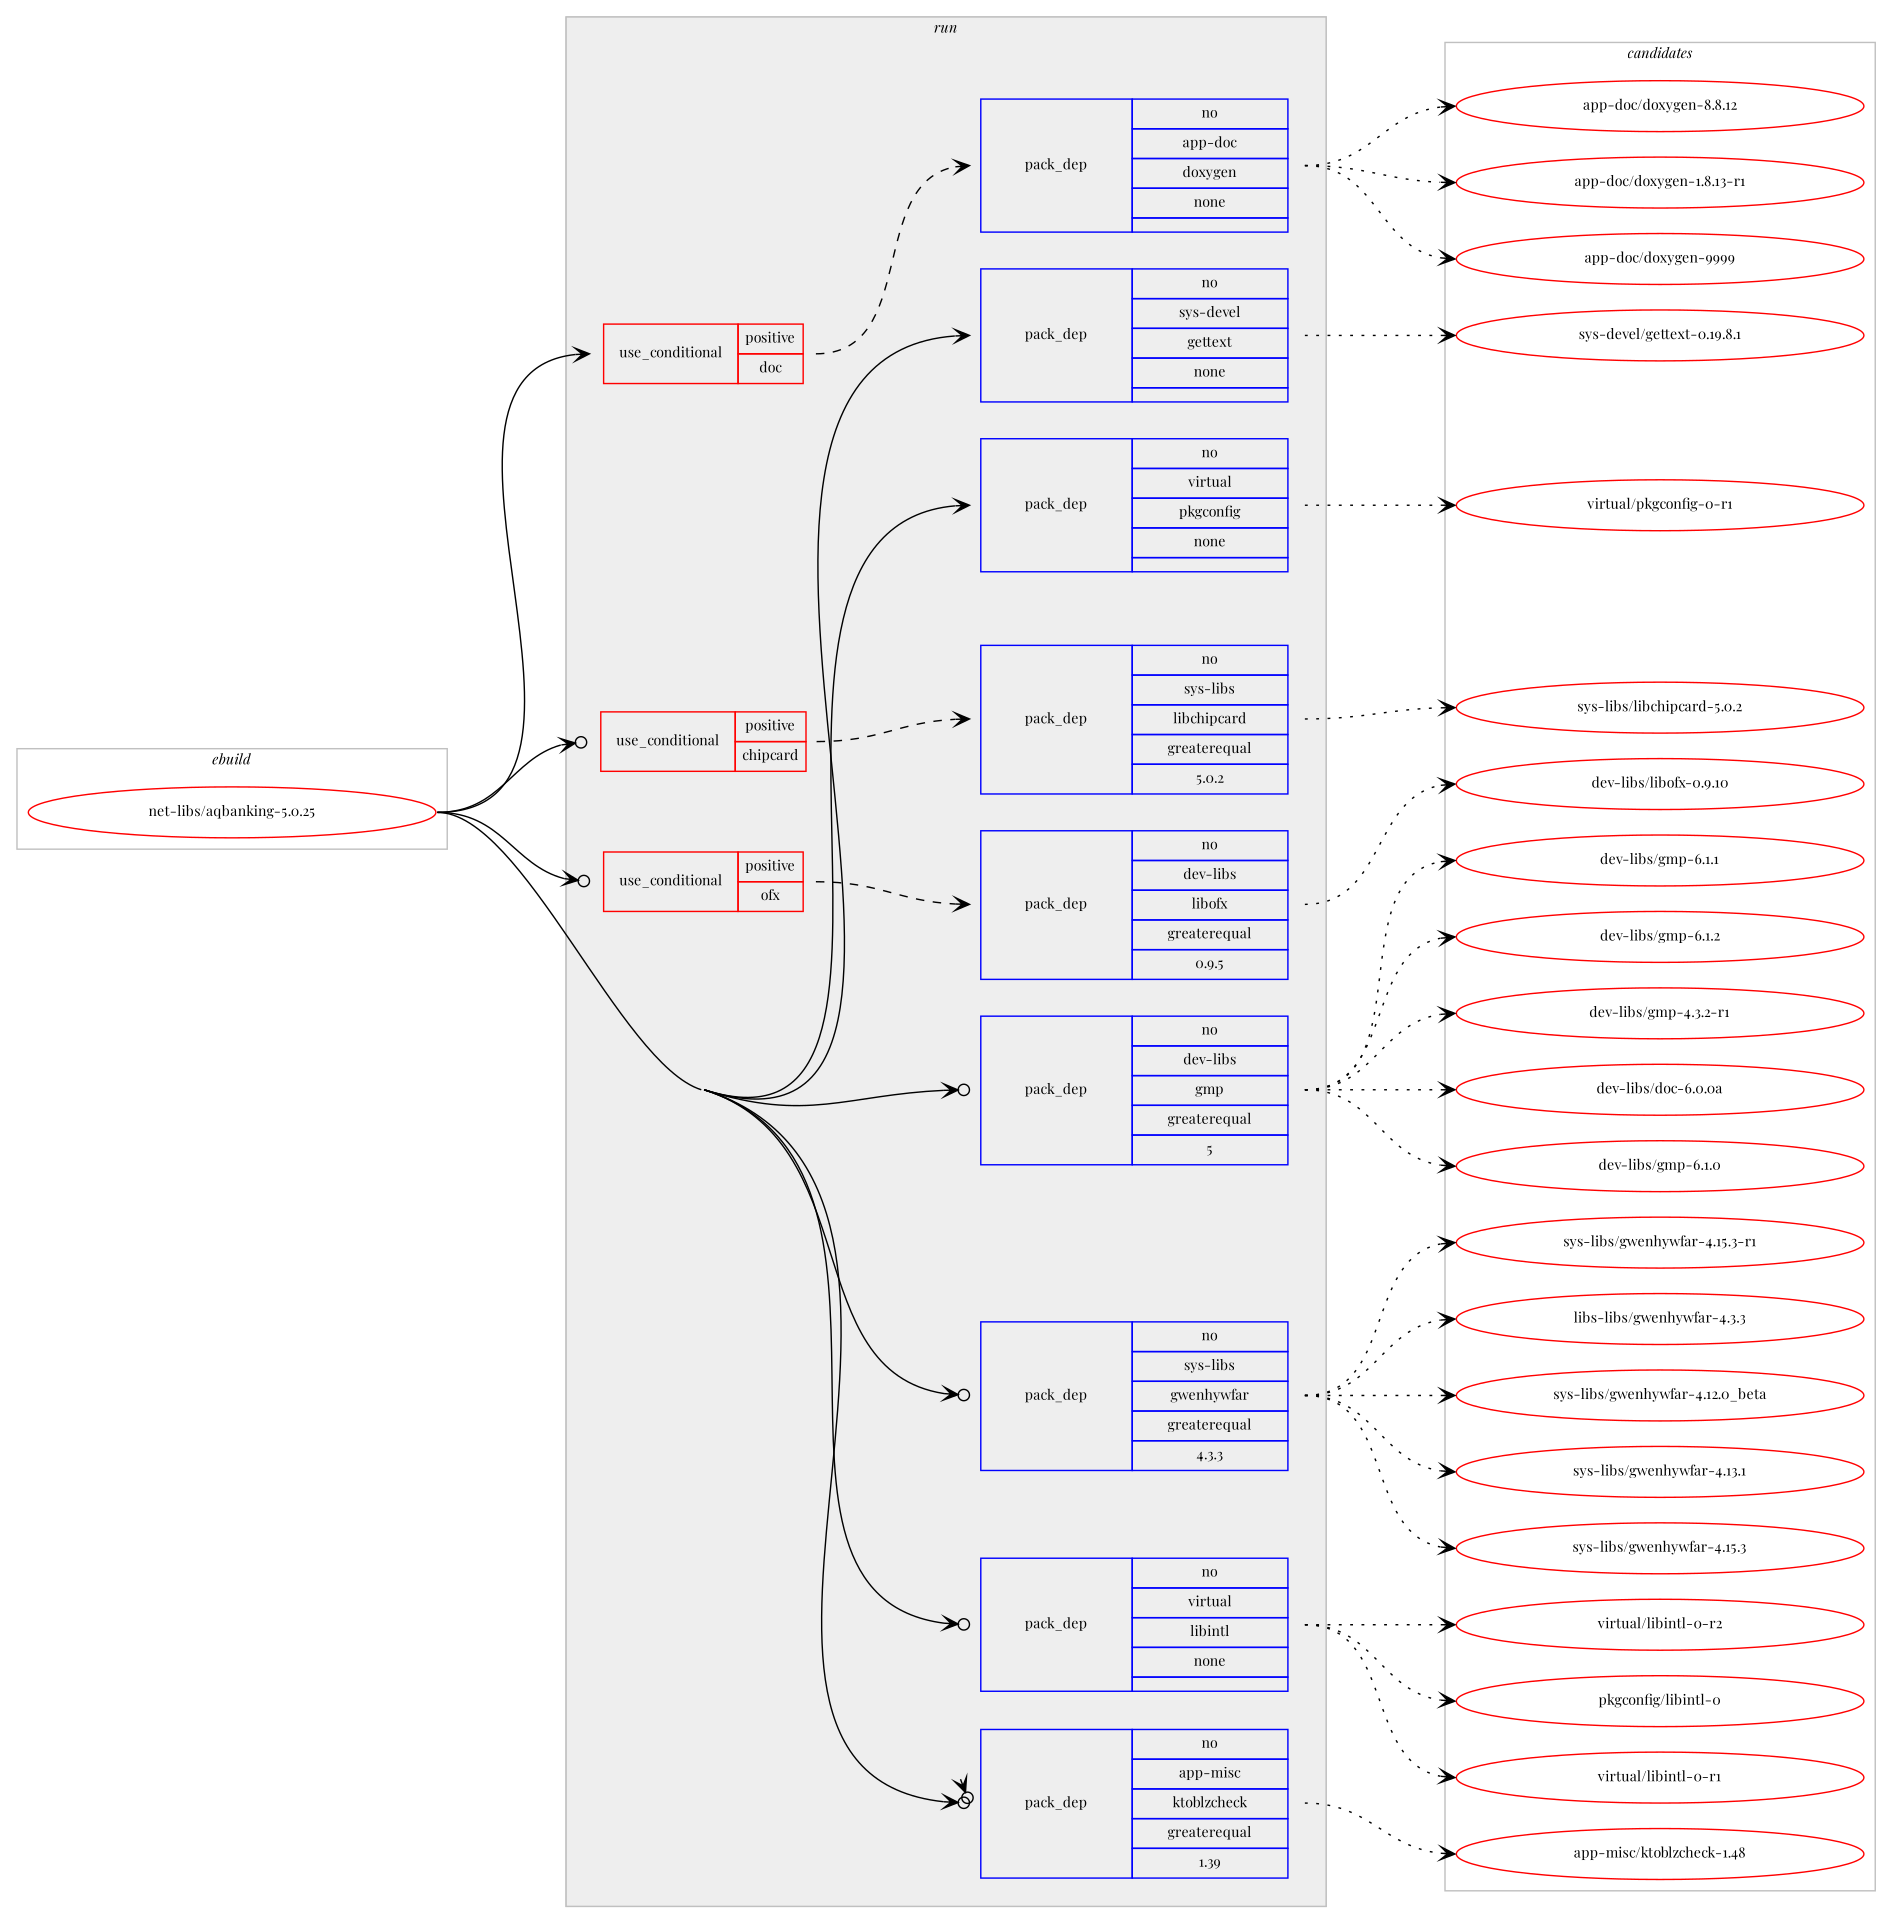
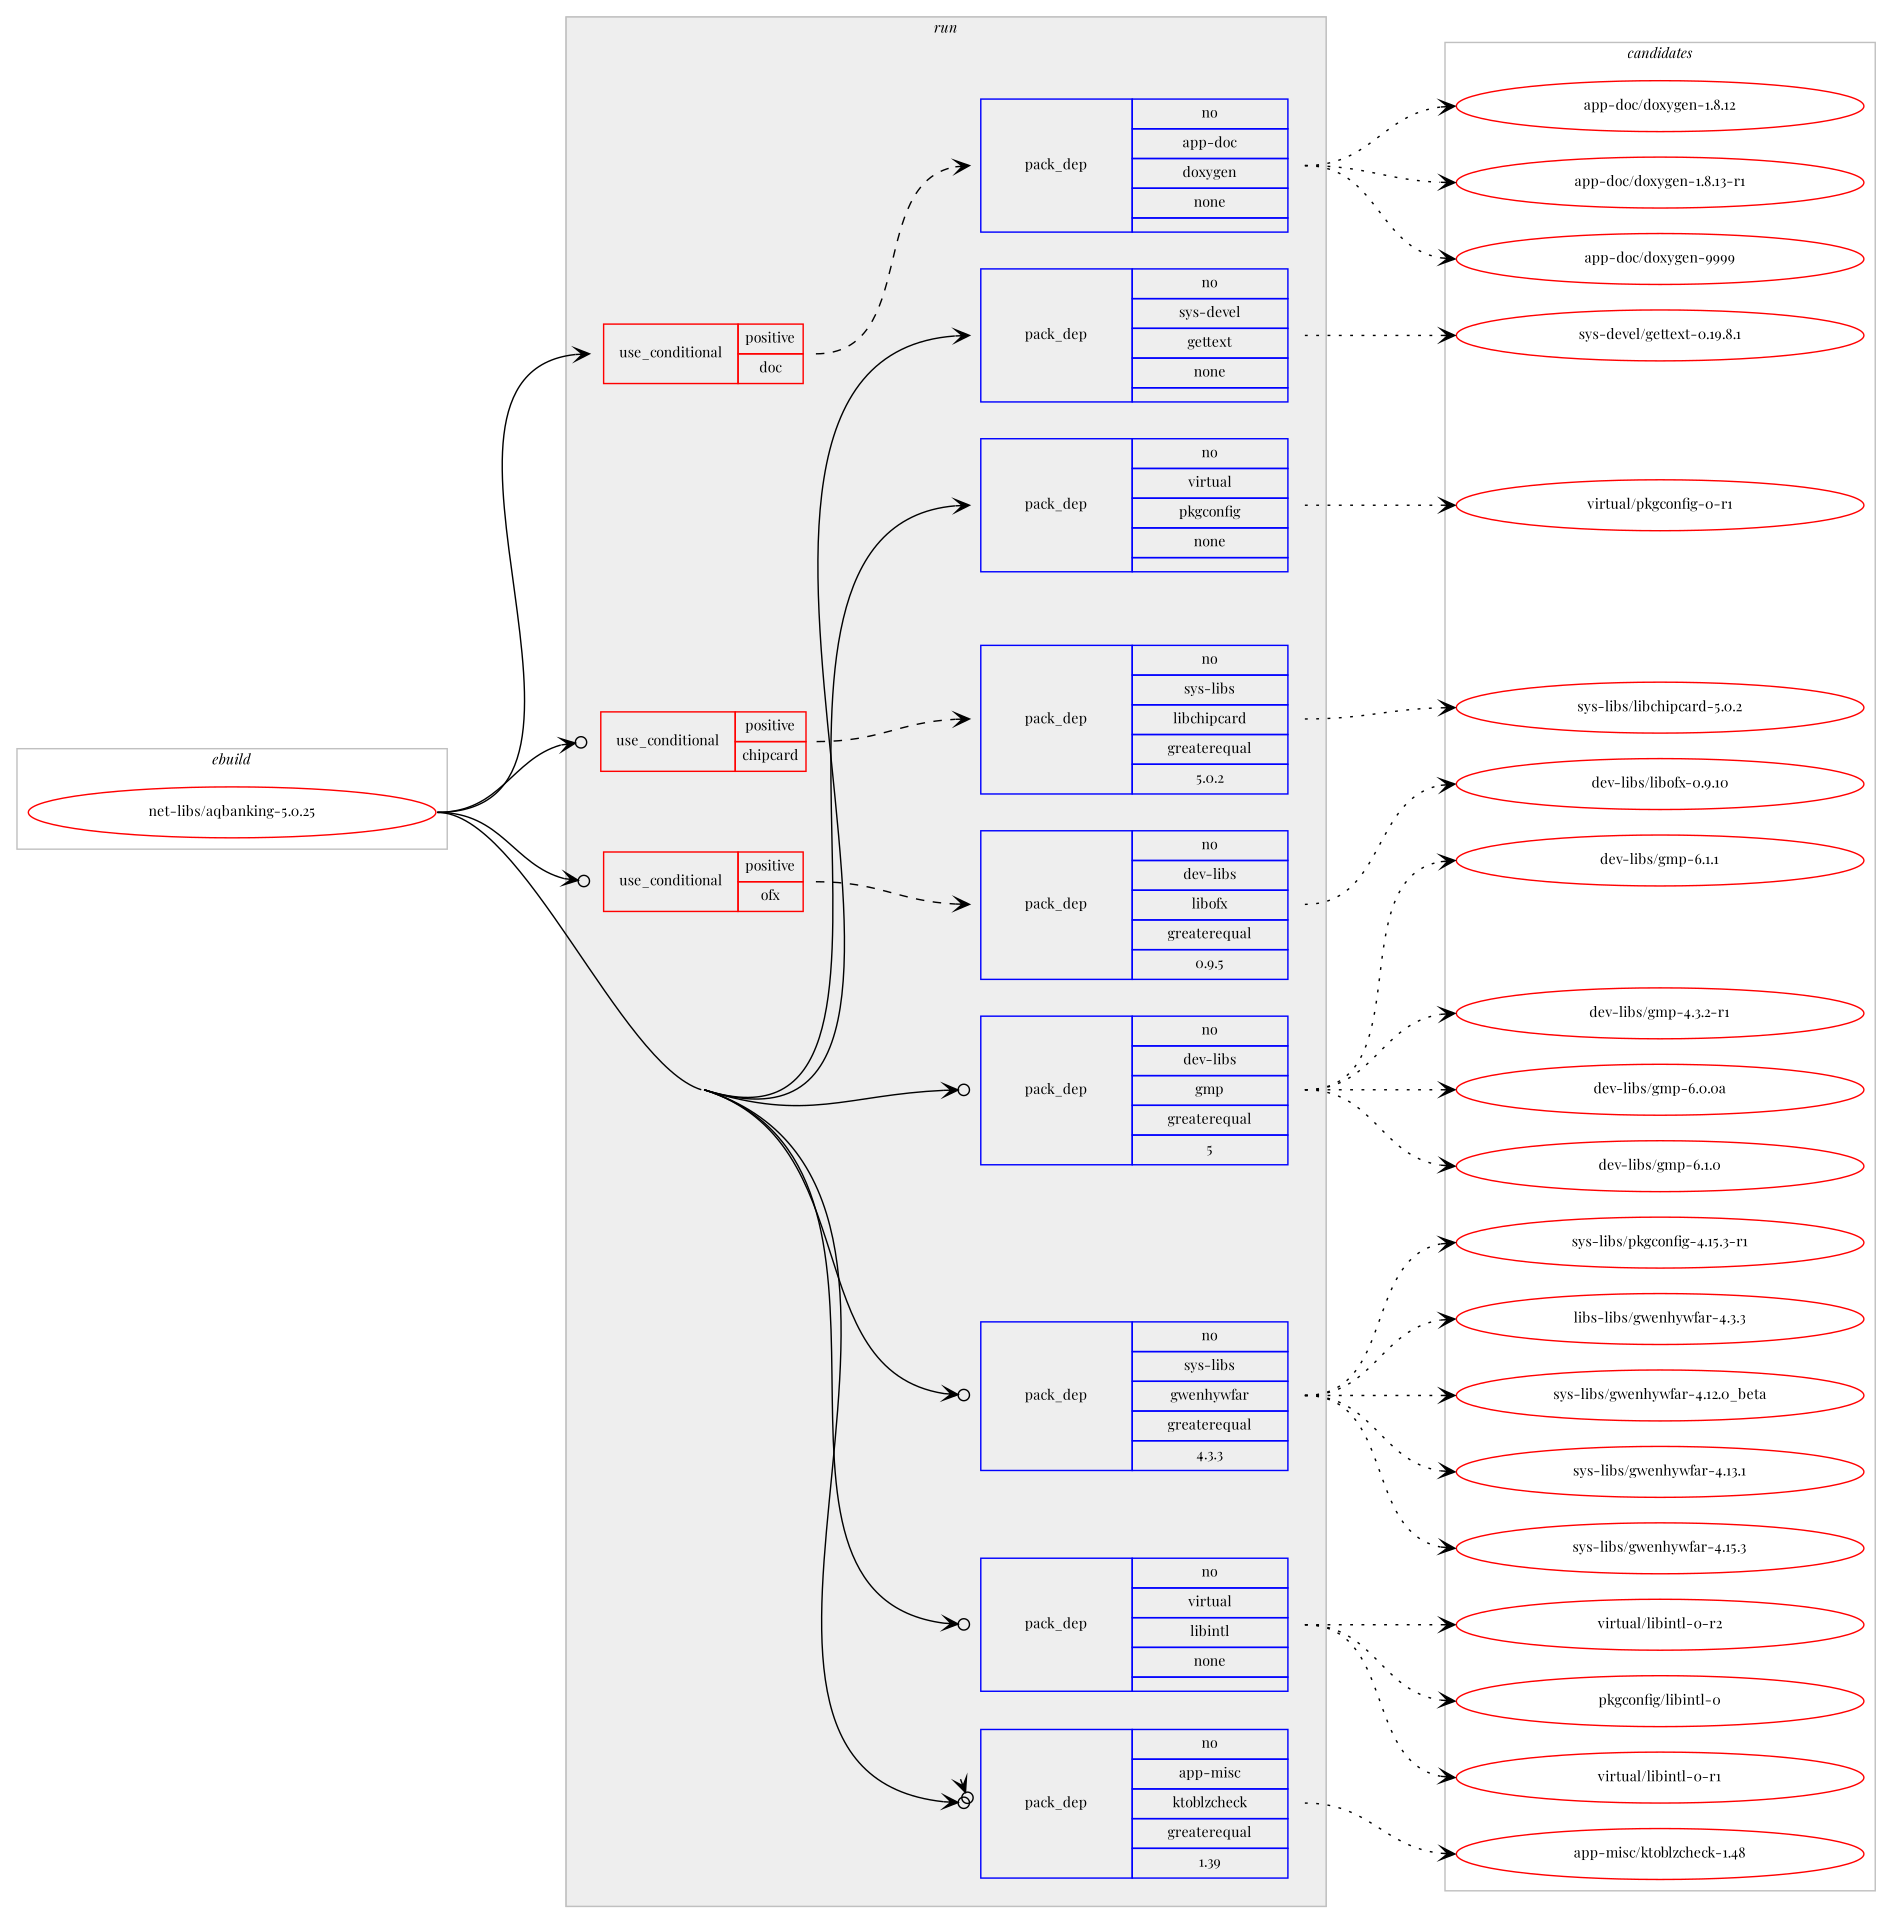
(1660, 106) -> (1660, 106)
(1660, 937) -> none
(1660, 1090) -> (1660, 1090)
(1660, 1243) -> (1660, 1243)
